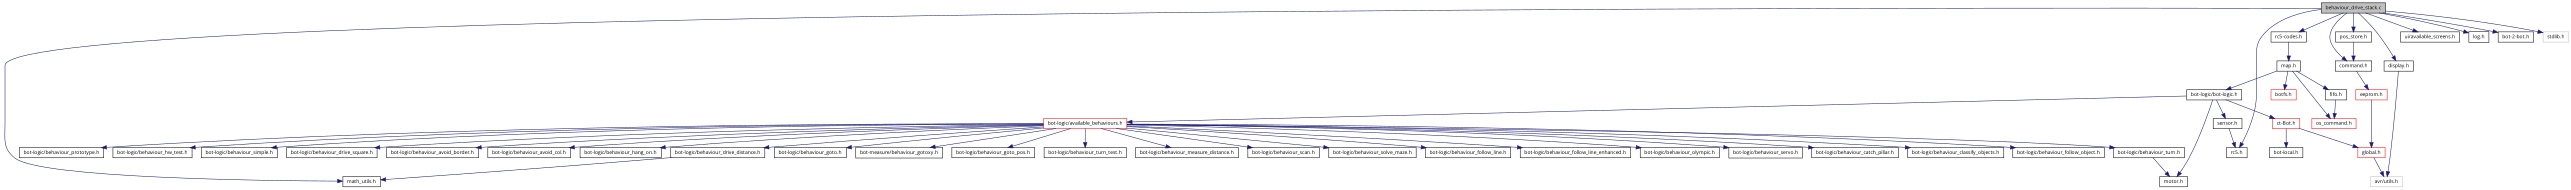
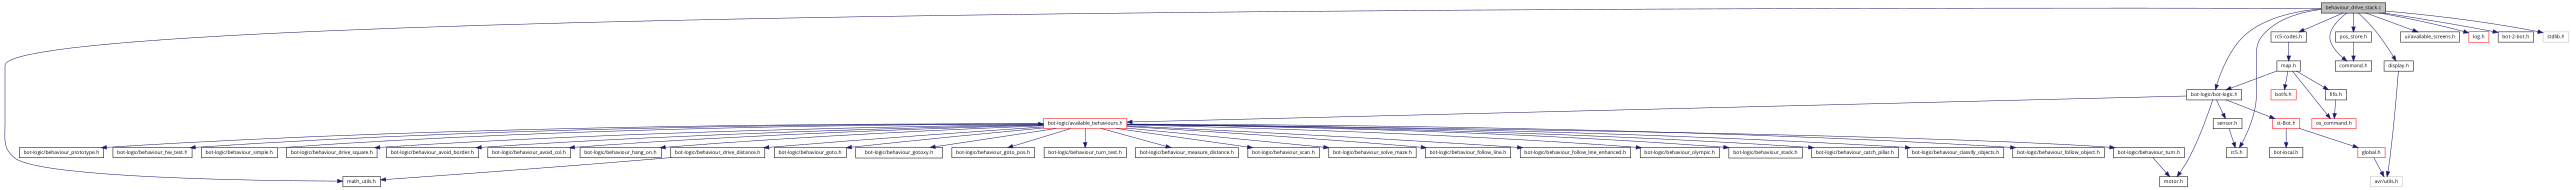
none -> (2255, 28)
(2479, 37) -> (2479, 37)
(2371, 95) -> none
(660, 130) -> (467, 137)
(899, 153) -> (899, 153)
(1766, 153) -> (1766, 153)
